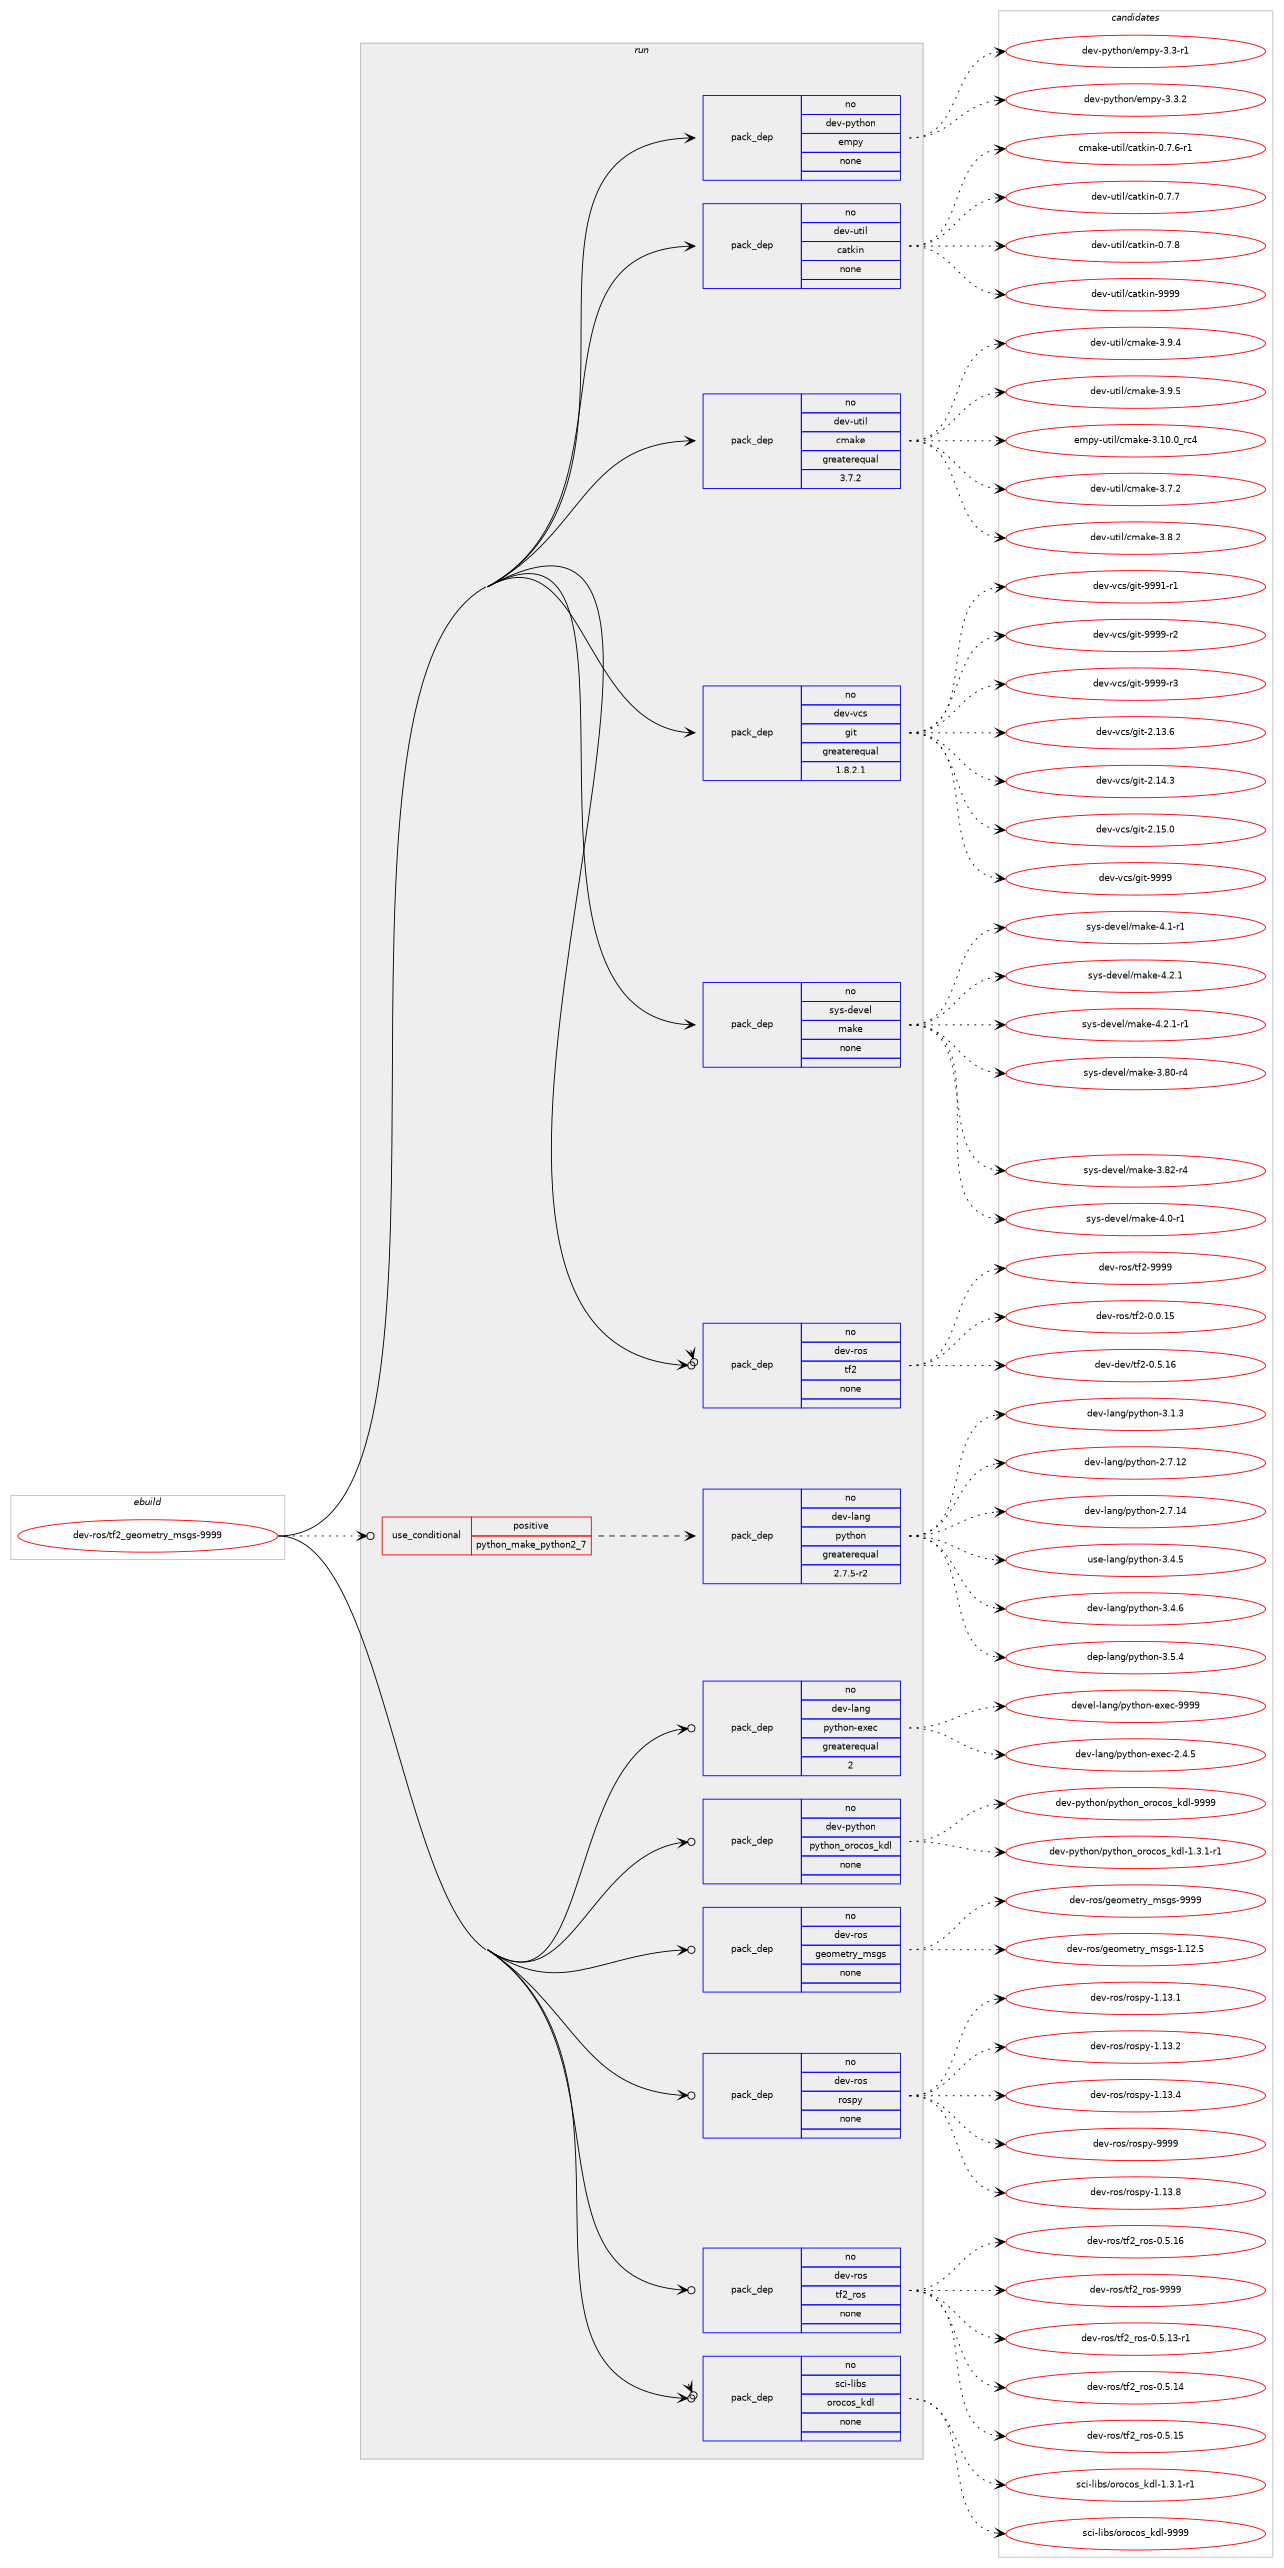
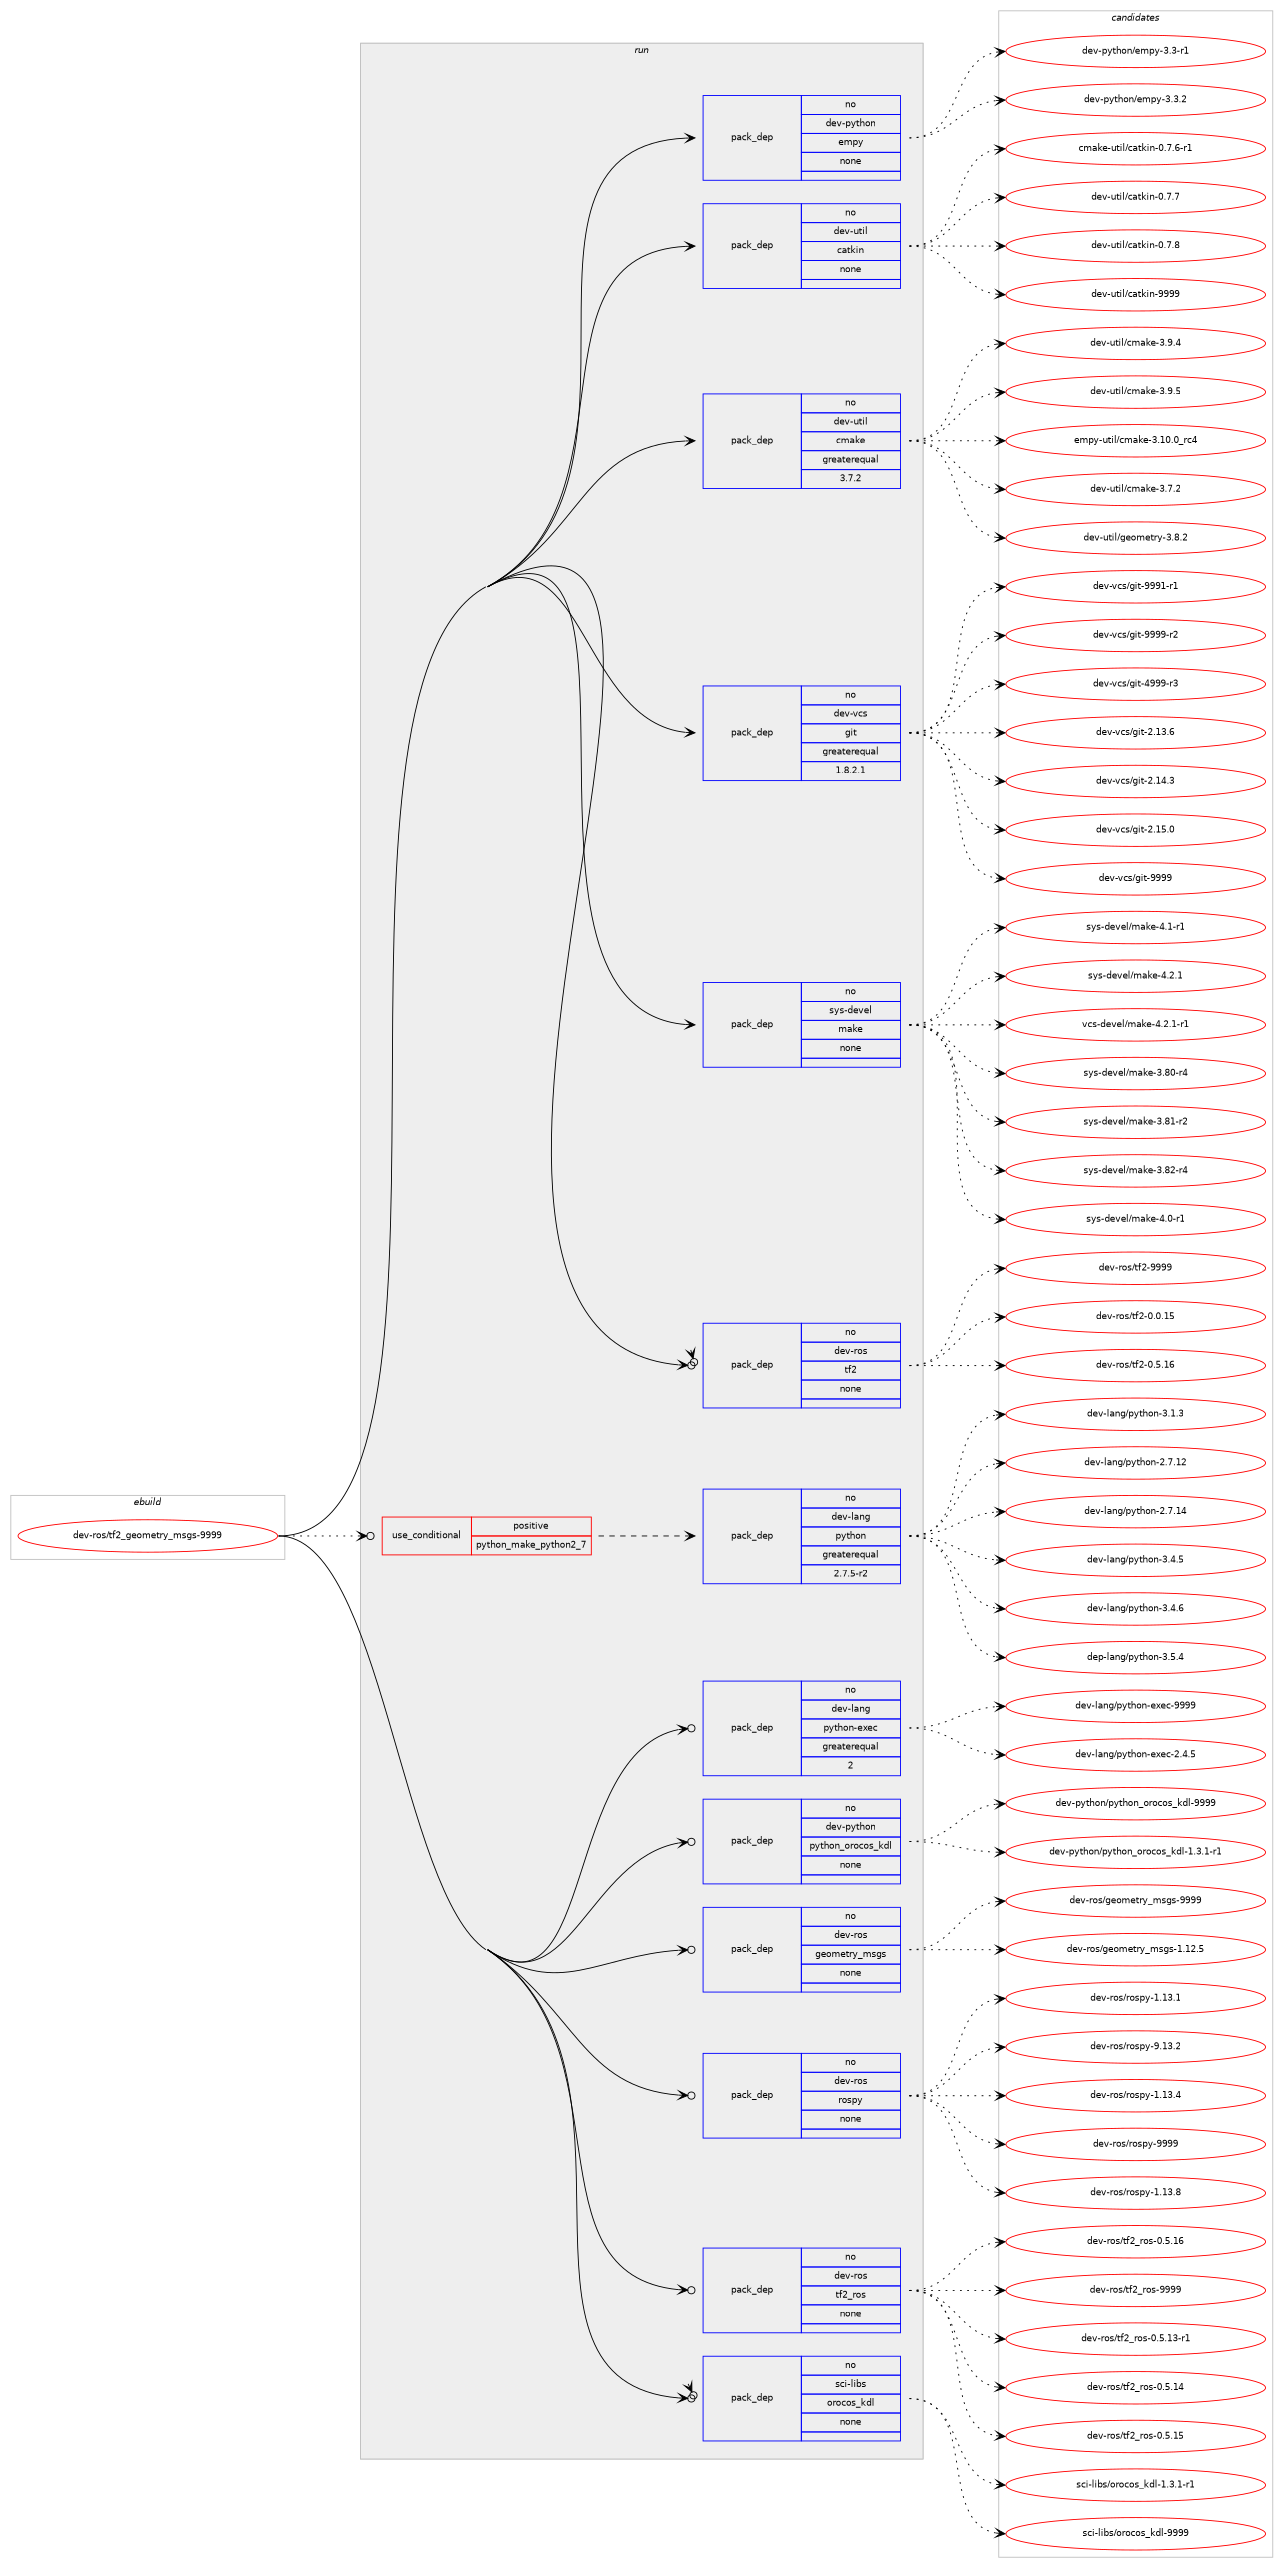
(1136, 538) -> (1136, 538)
(1136, 684) -> (1136, 684)
(1136, 1025) -> (1136, 1025)
none -> (1136, 1122)
(1136, 1366) -> (1136, 1366)
(1136, 1560) -> (1136, 1560)
(1136, 1706) -> (1136, 1706)
(1136, 2047) -> (1136, 2047)
